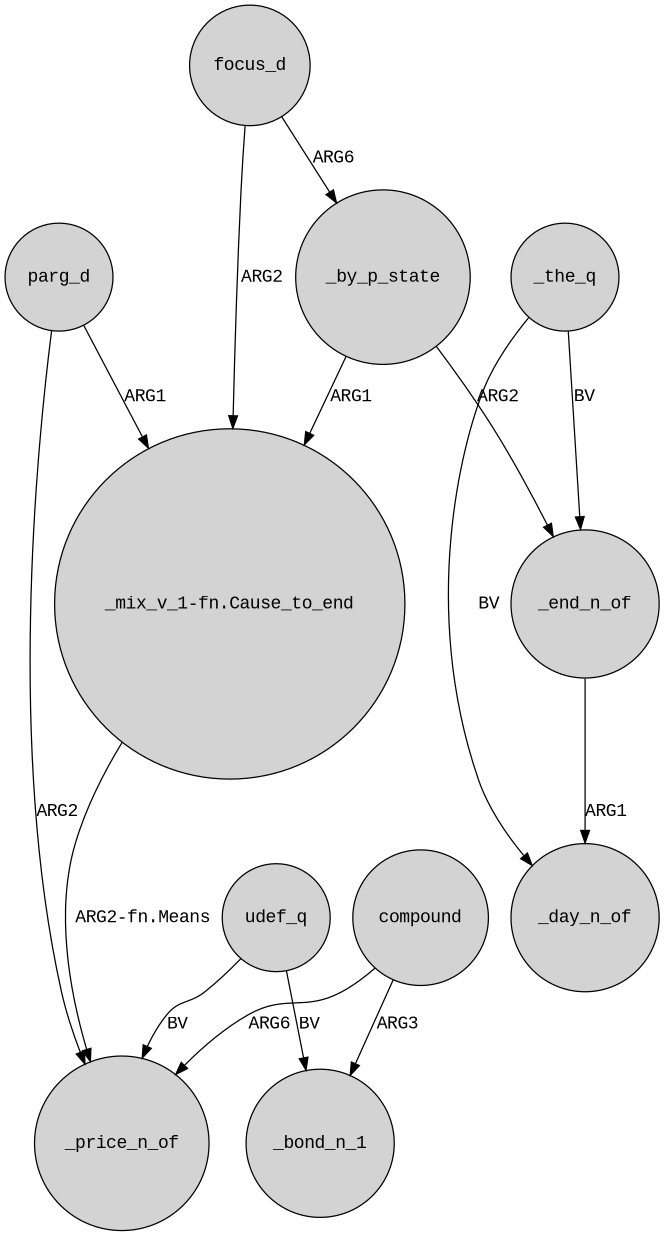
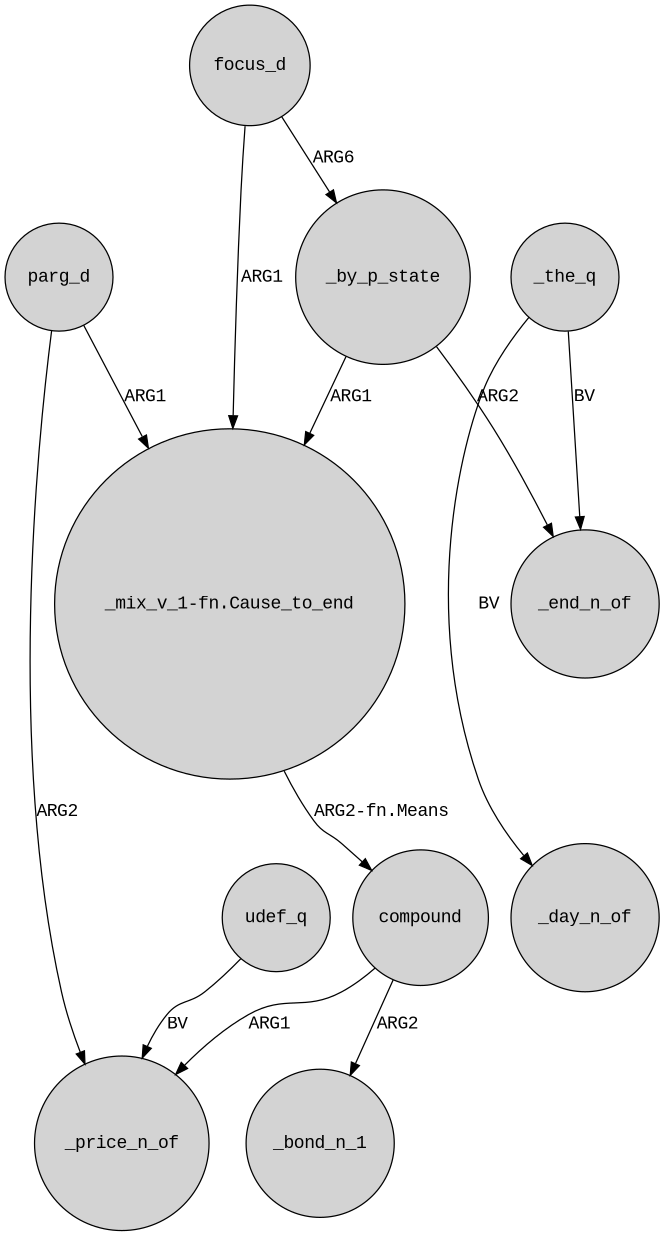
(262, 277) -> (262, 277)
(585, 754) -> none
(67, 891) -> (316, 823)
(295, 1014) -> none
(270, 1024) -> (270, 1024)
(398, 1024) -> (398, 1024)
